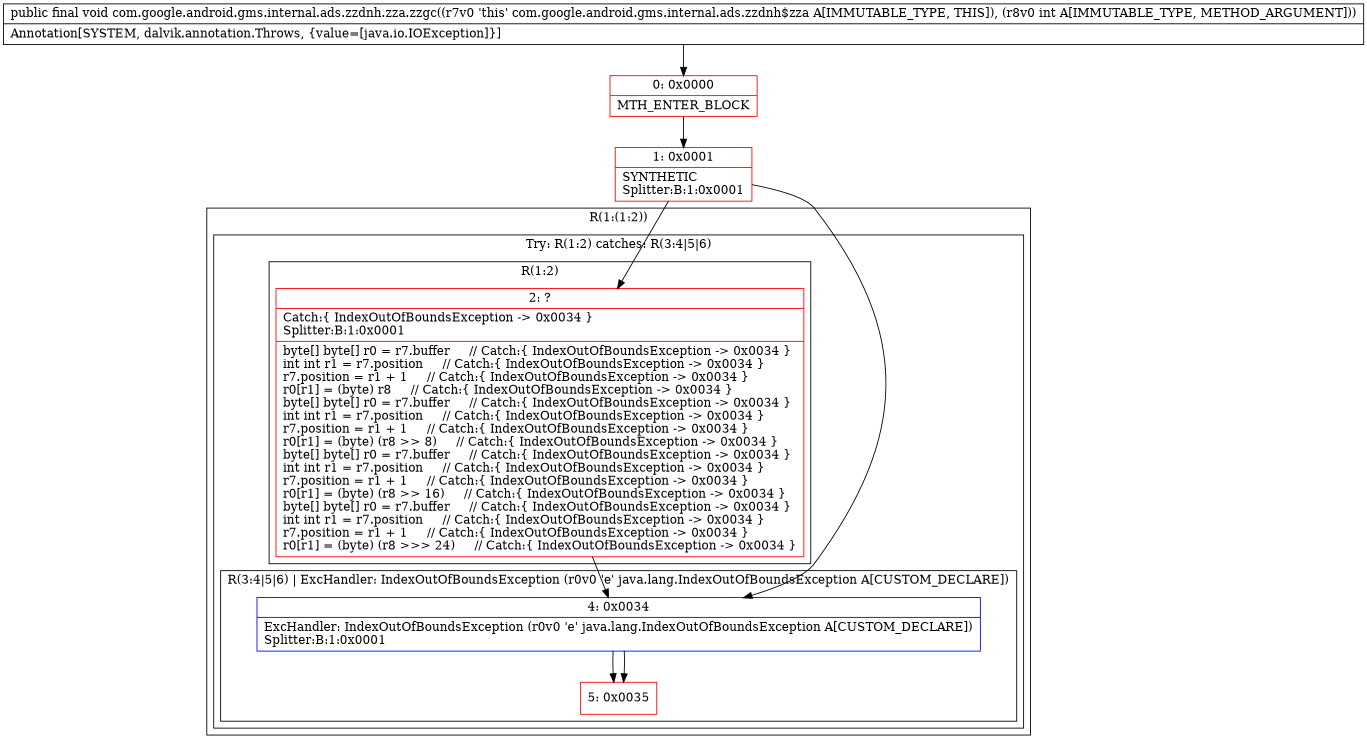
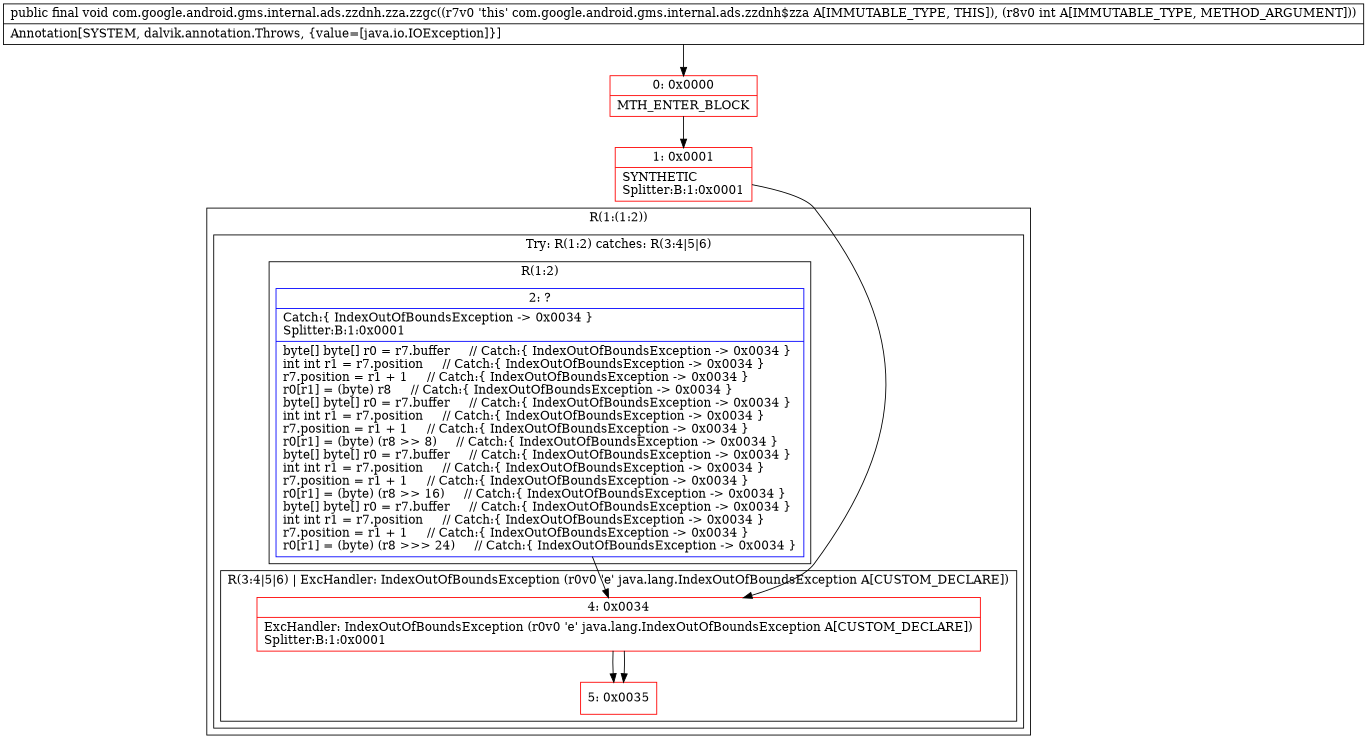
(645, 241) -> none
(540, 423) -> (540, 423)
(619, 624) -> (619, 624)
